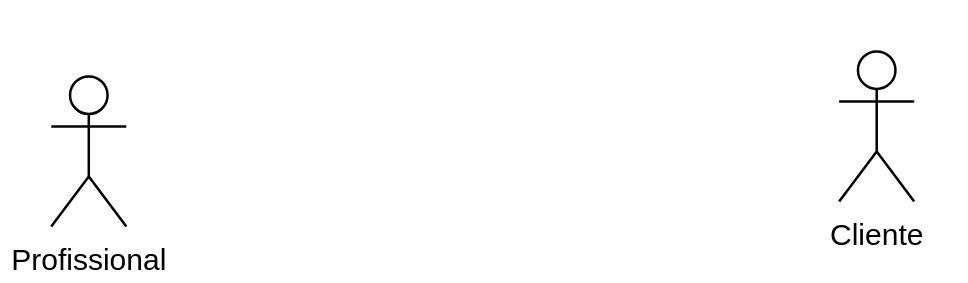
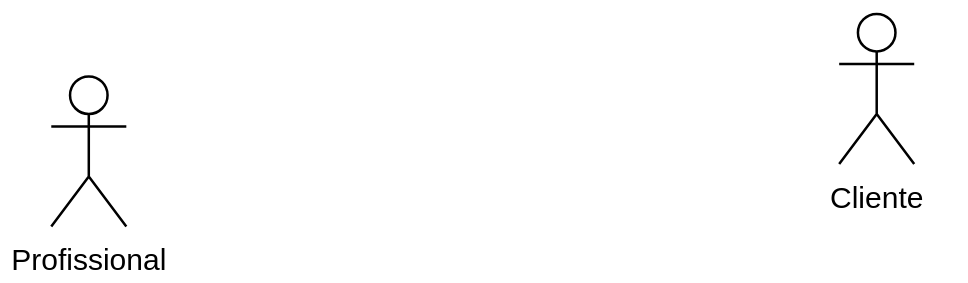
(876, 126) -> (876, 89)
